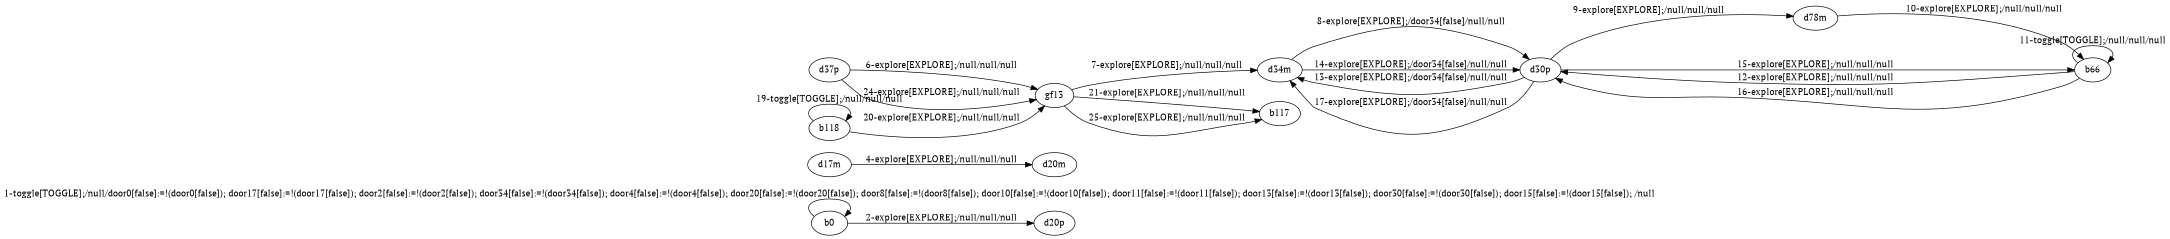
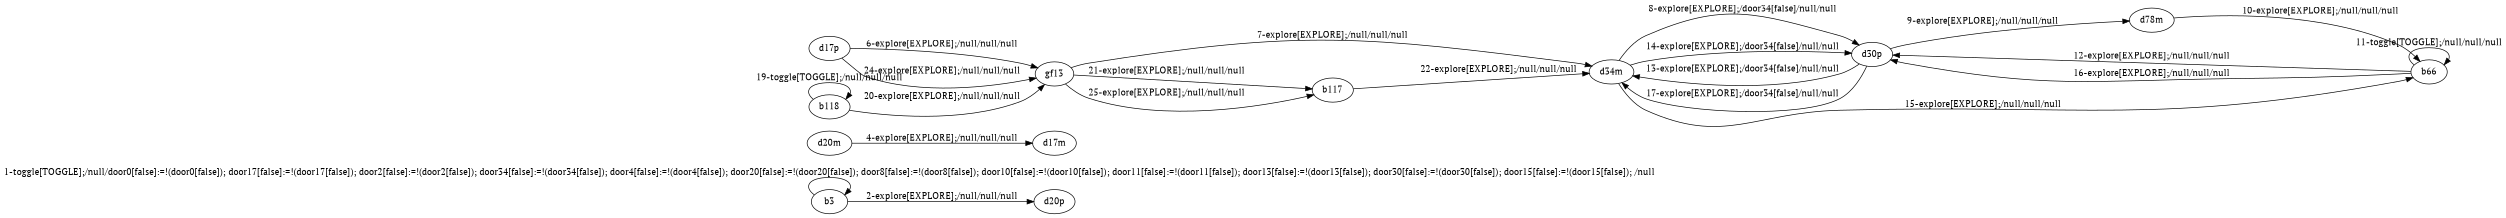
(830, 70) -> (830, 48)
(1814, 70) -> (2006, 109)
none -> (1468, 81)
(938, 165) -> (939, 143)
(830, 223) -> (830, 202)
